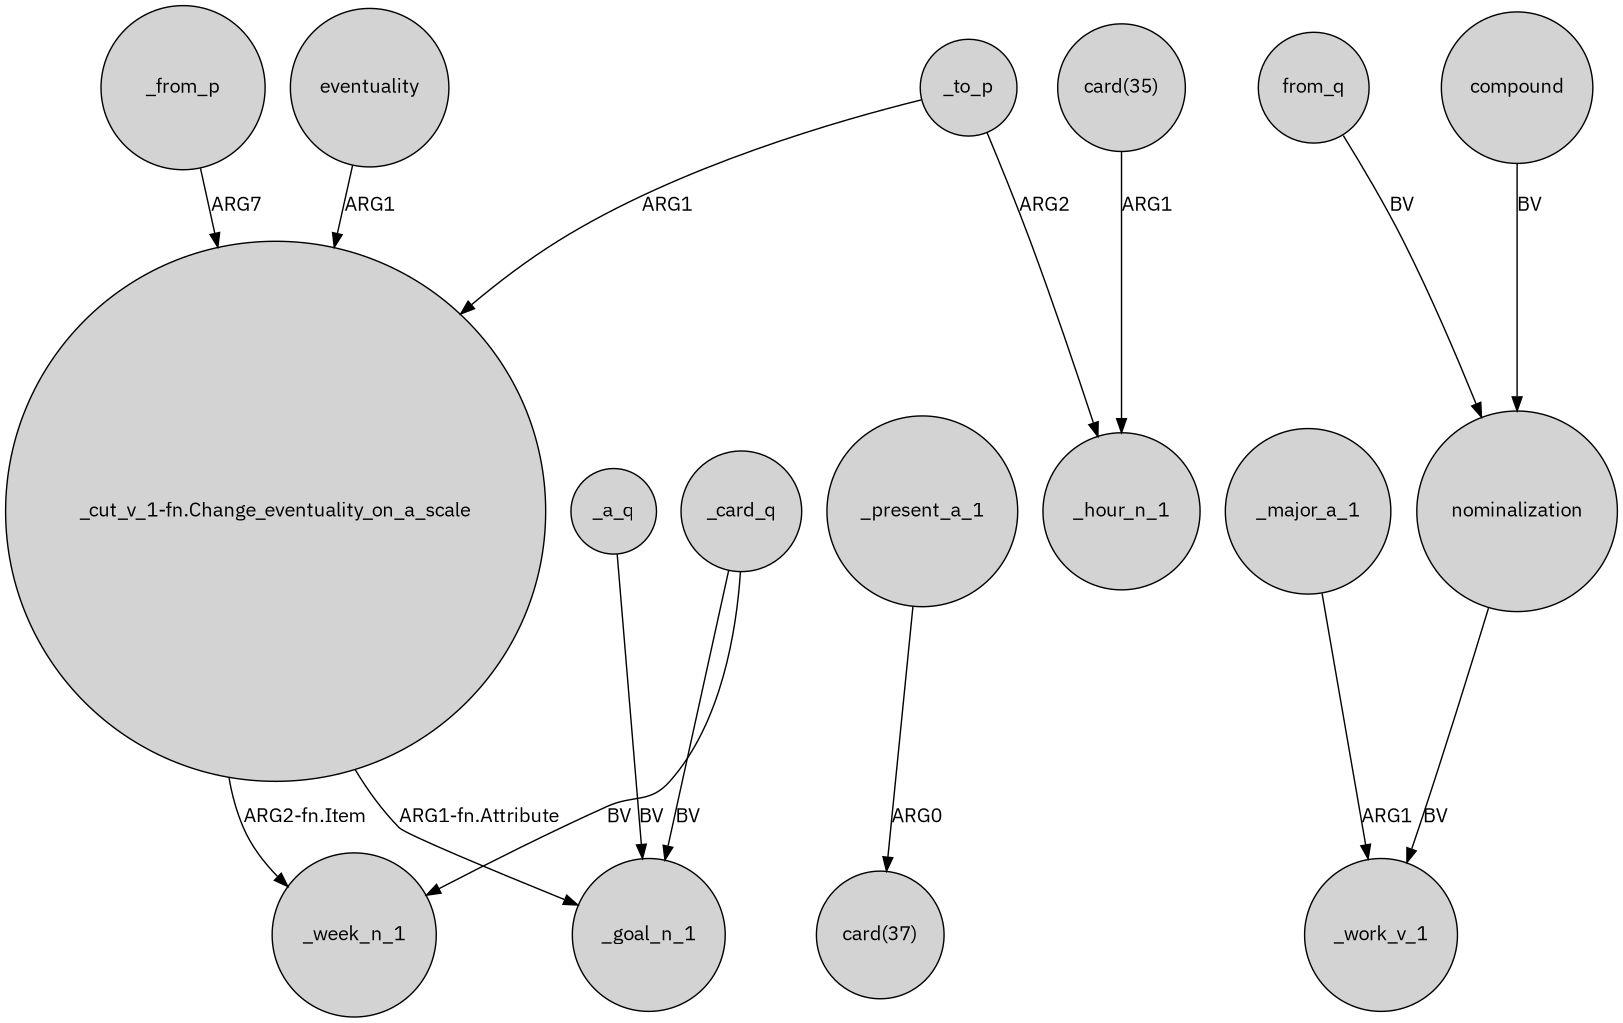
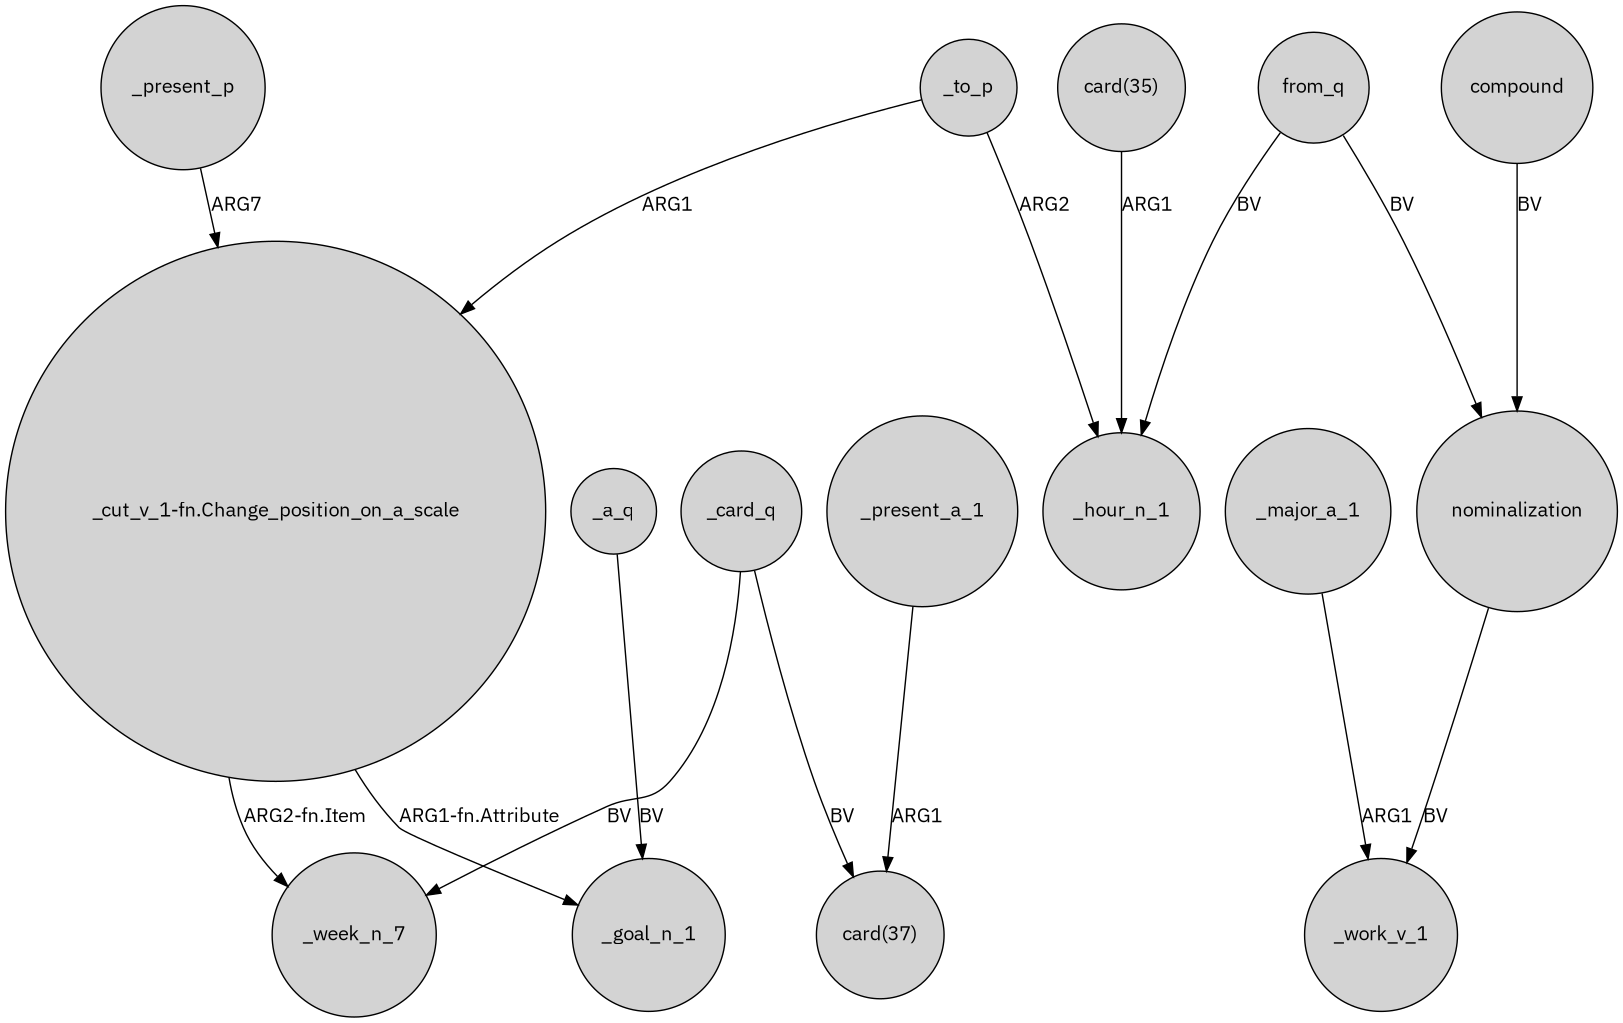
(183, 88) -> (183, 88)
(370, 88) -> none
none -> (1199, 270)
(276, 511) -> (276, 511)
(698, 708) -> (794, 719)
(917, 817) -> (917, 817)
(354, 935) -> (354, 935)
